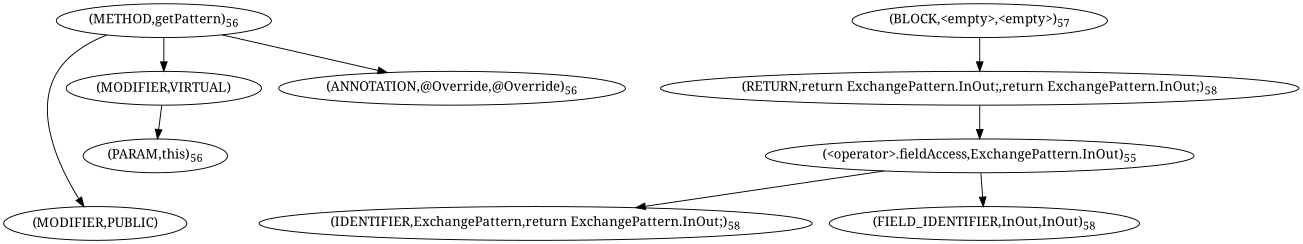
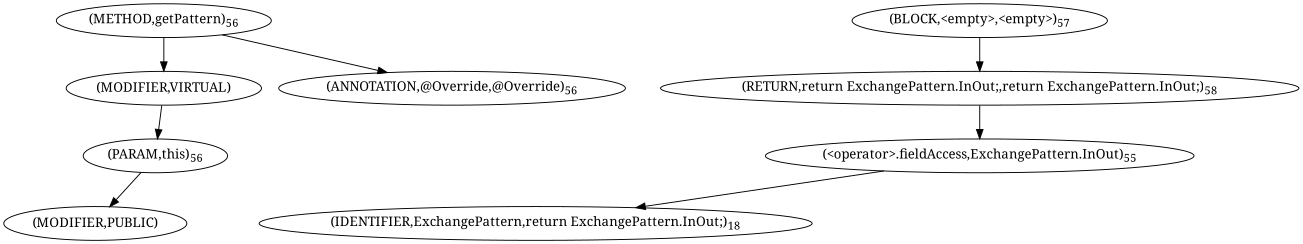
(48, 106) -> (129, 186)
(734, 222) -> (734, 222)
(984, 223) -> none
